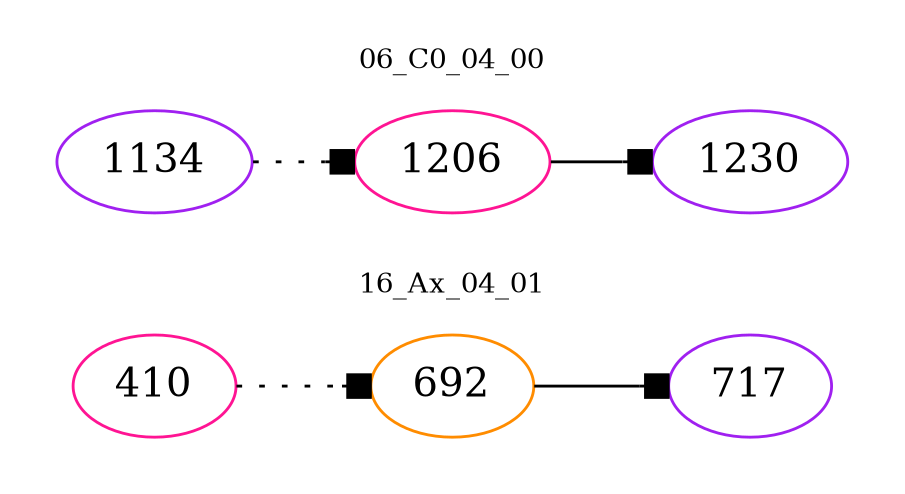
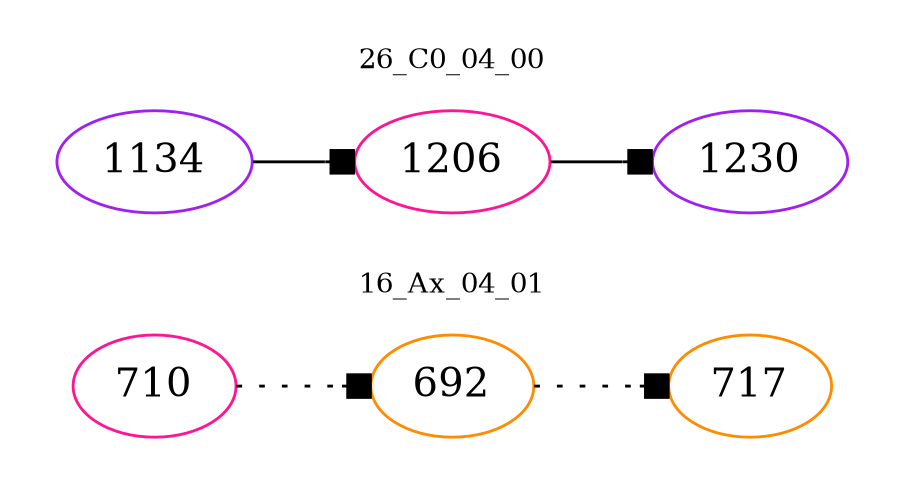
(452, 61) -> (452, 61)
(289, 162) -> (289, 162)
(155, 386) -> (155, 386)
(587, 386) -> (587, 386)
(750, 386) -> (750, 386)
